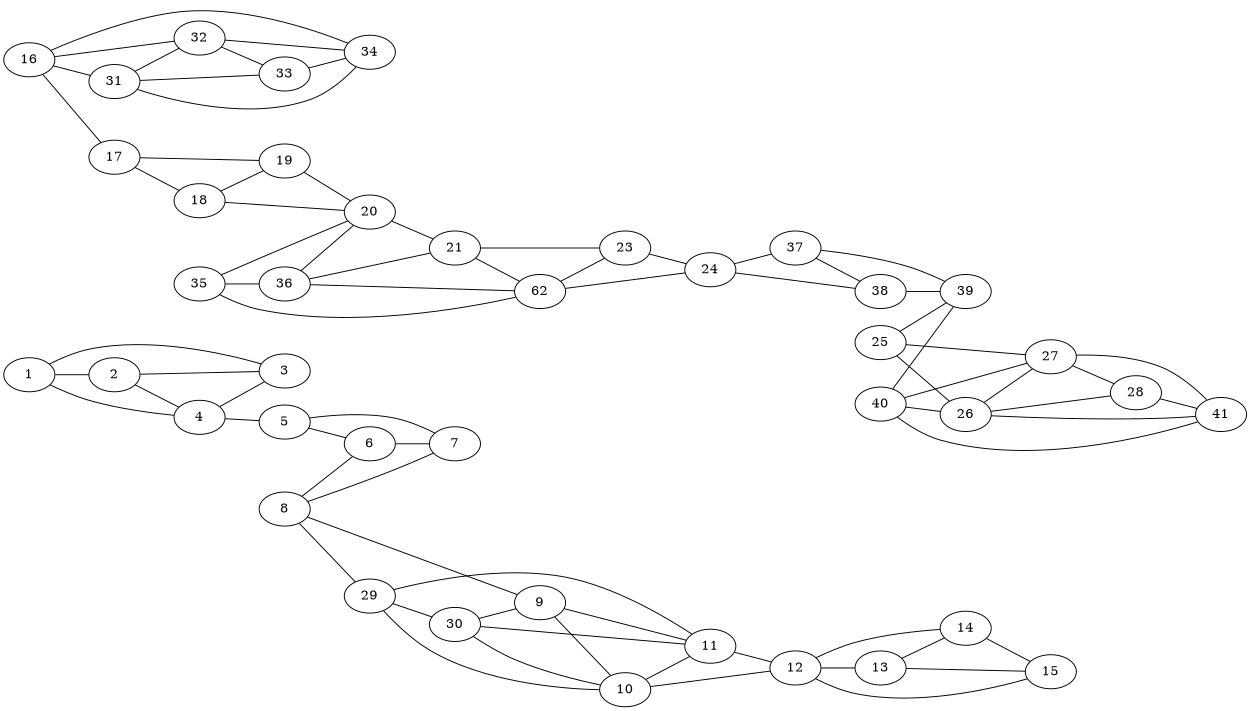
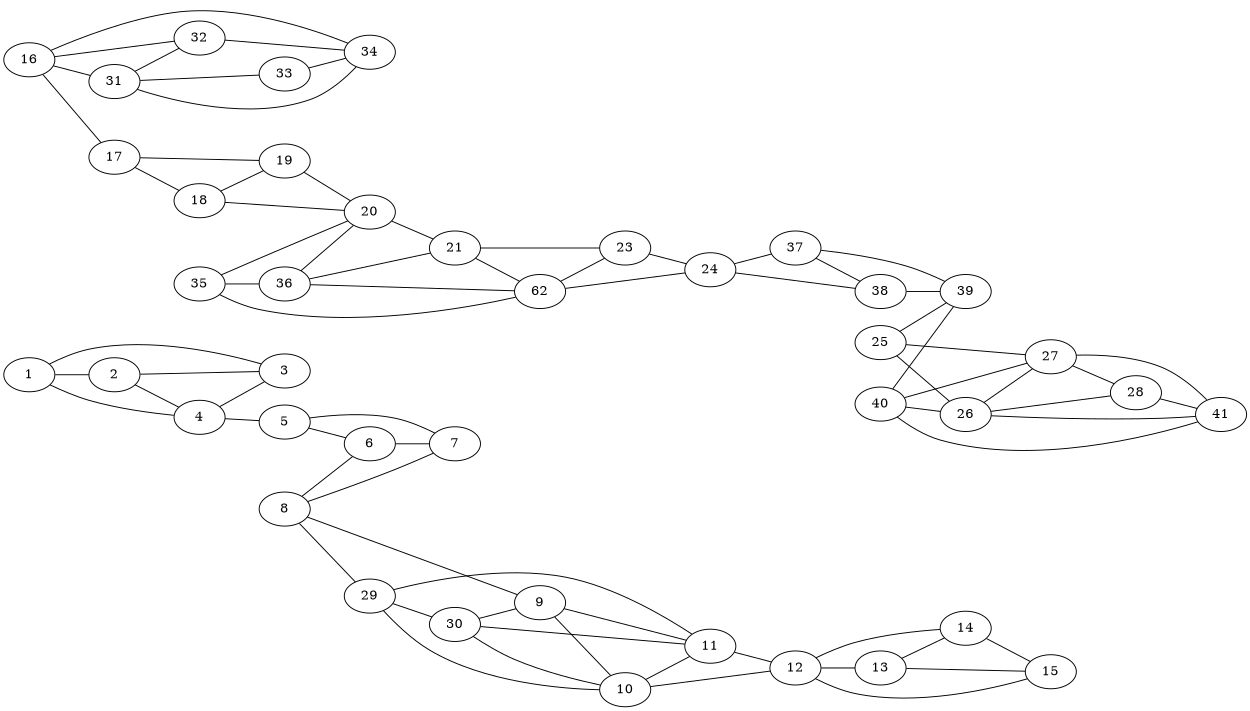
(242, 56) -> none
